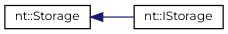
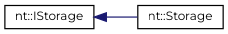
(119, 17) -> (122, 17)
